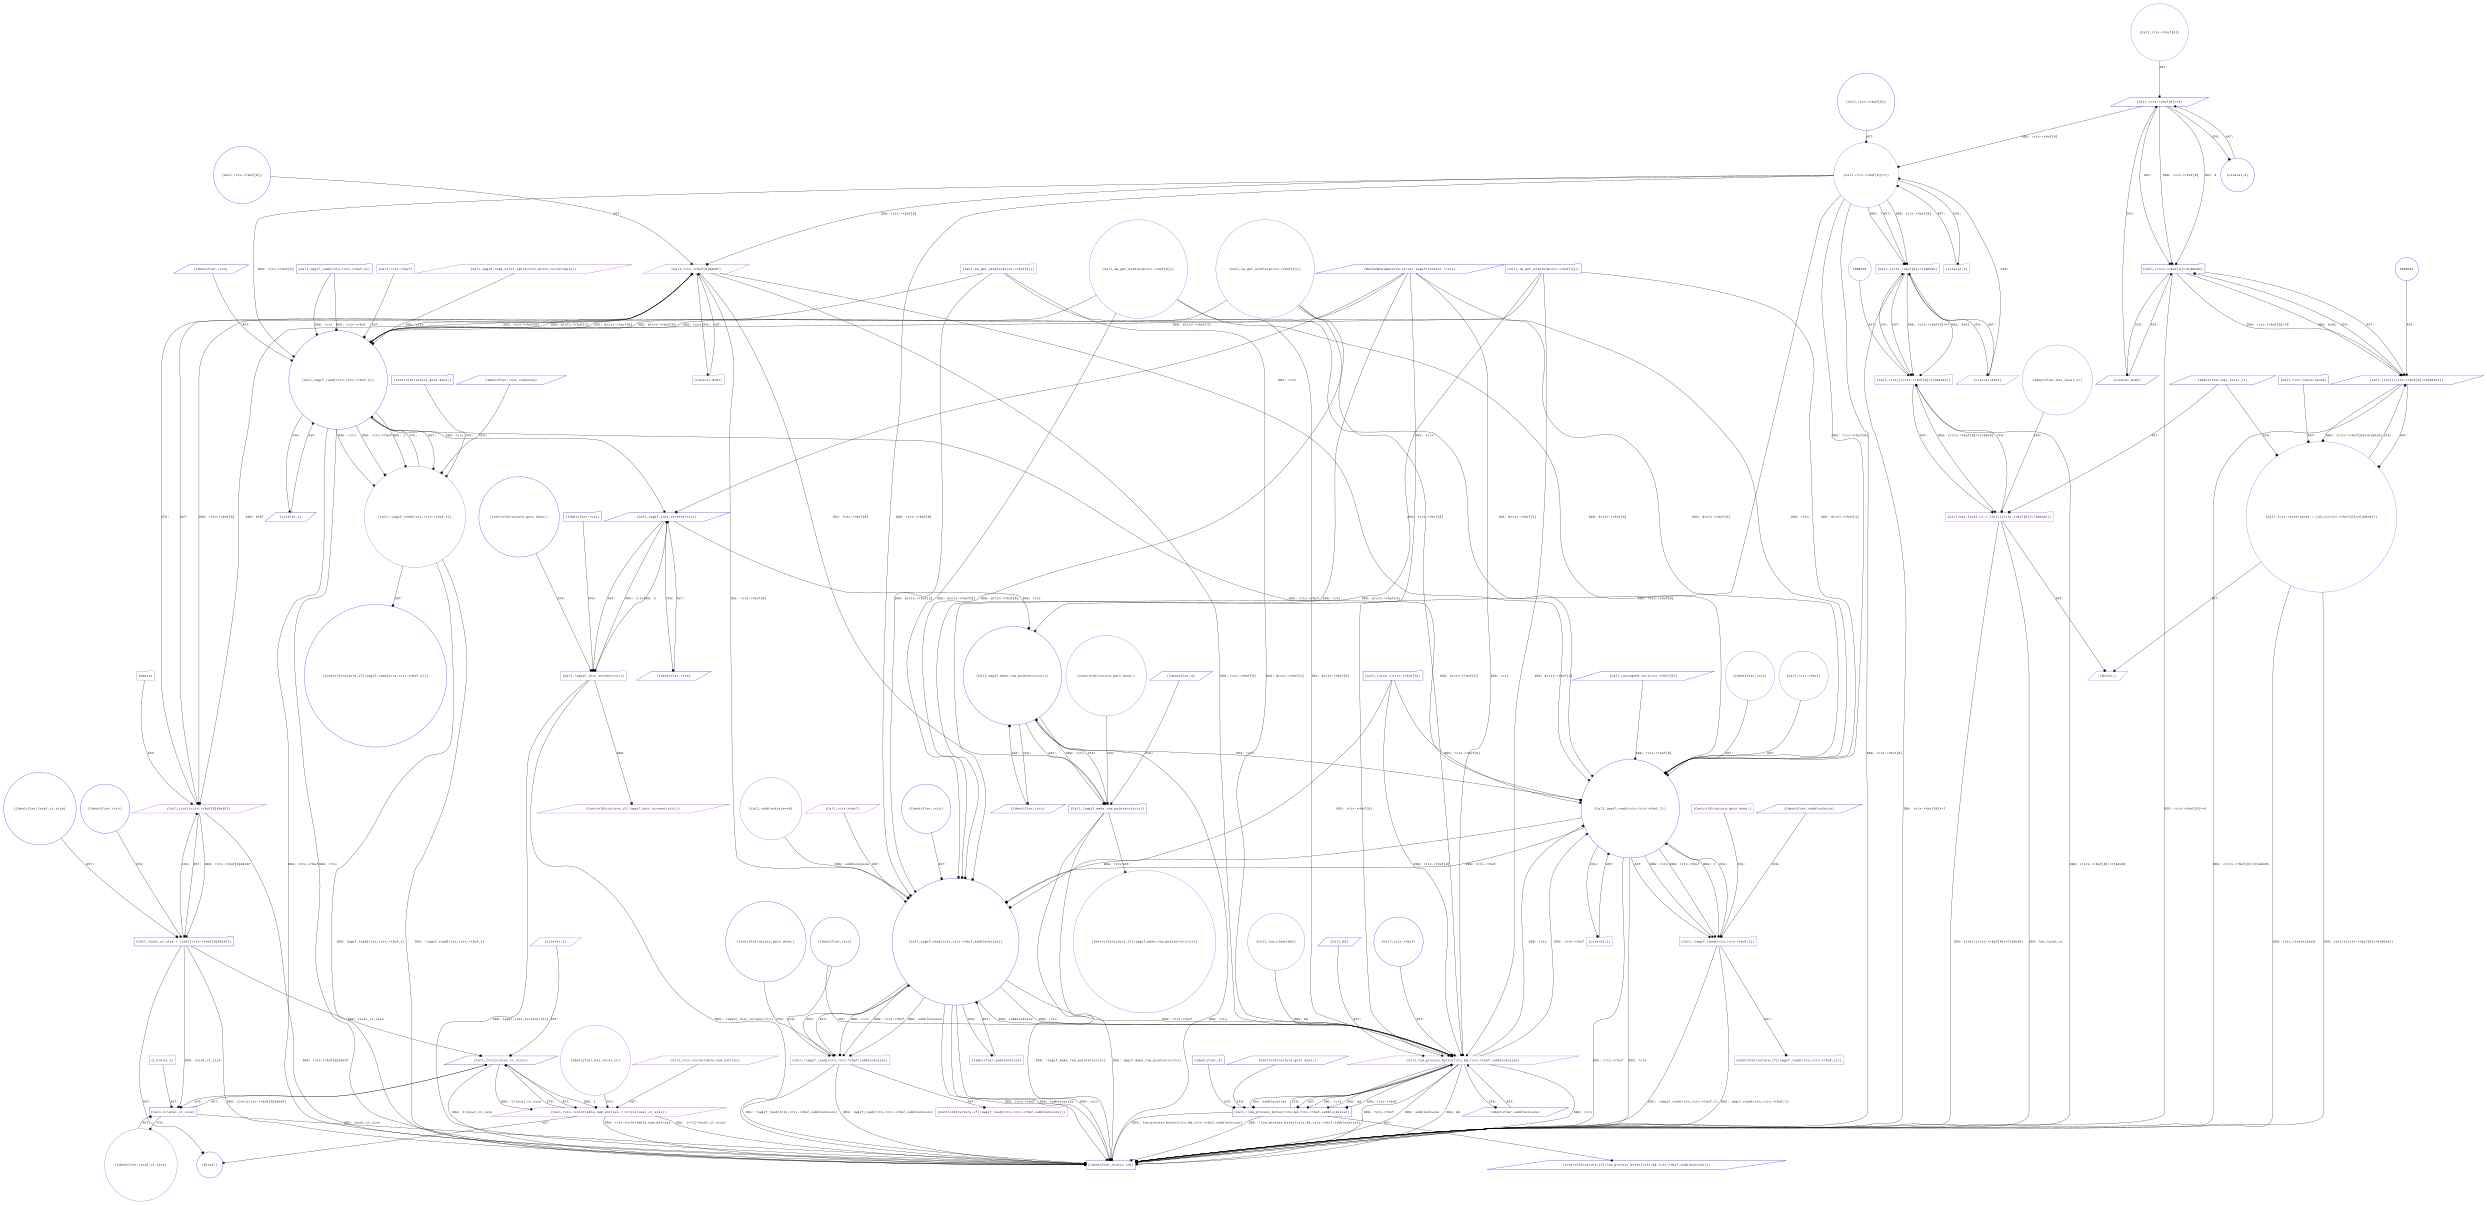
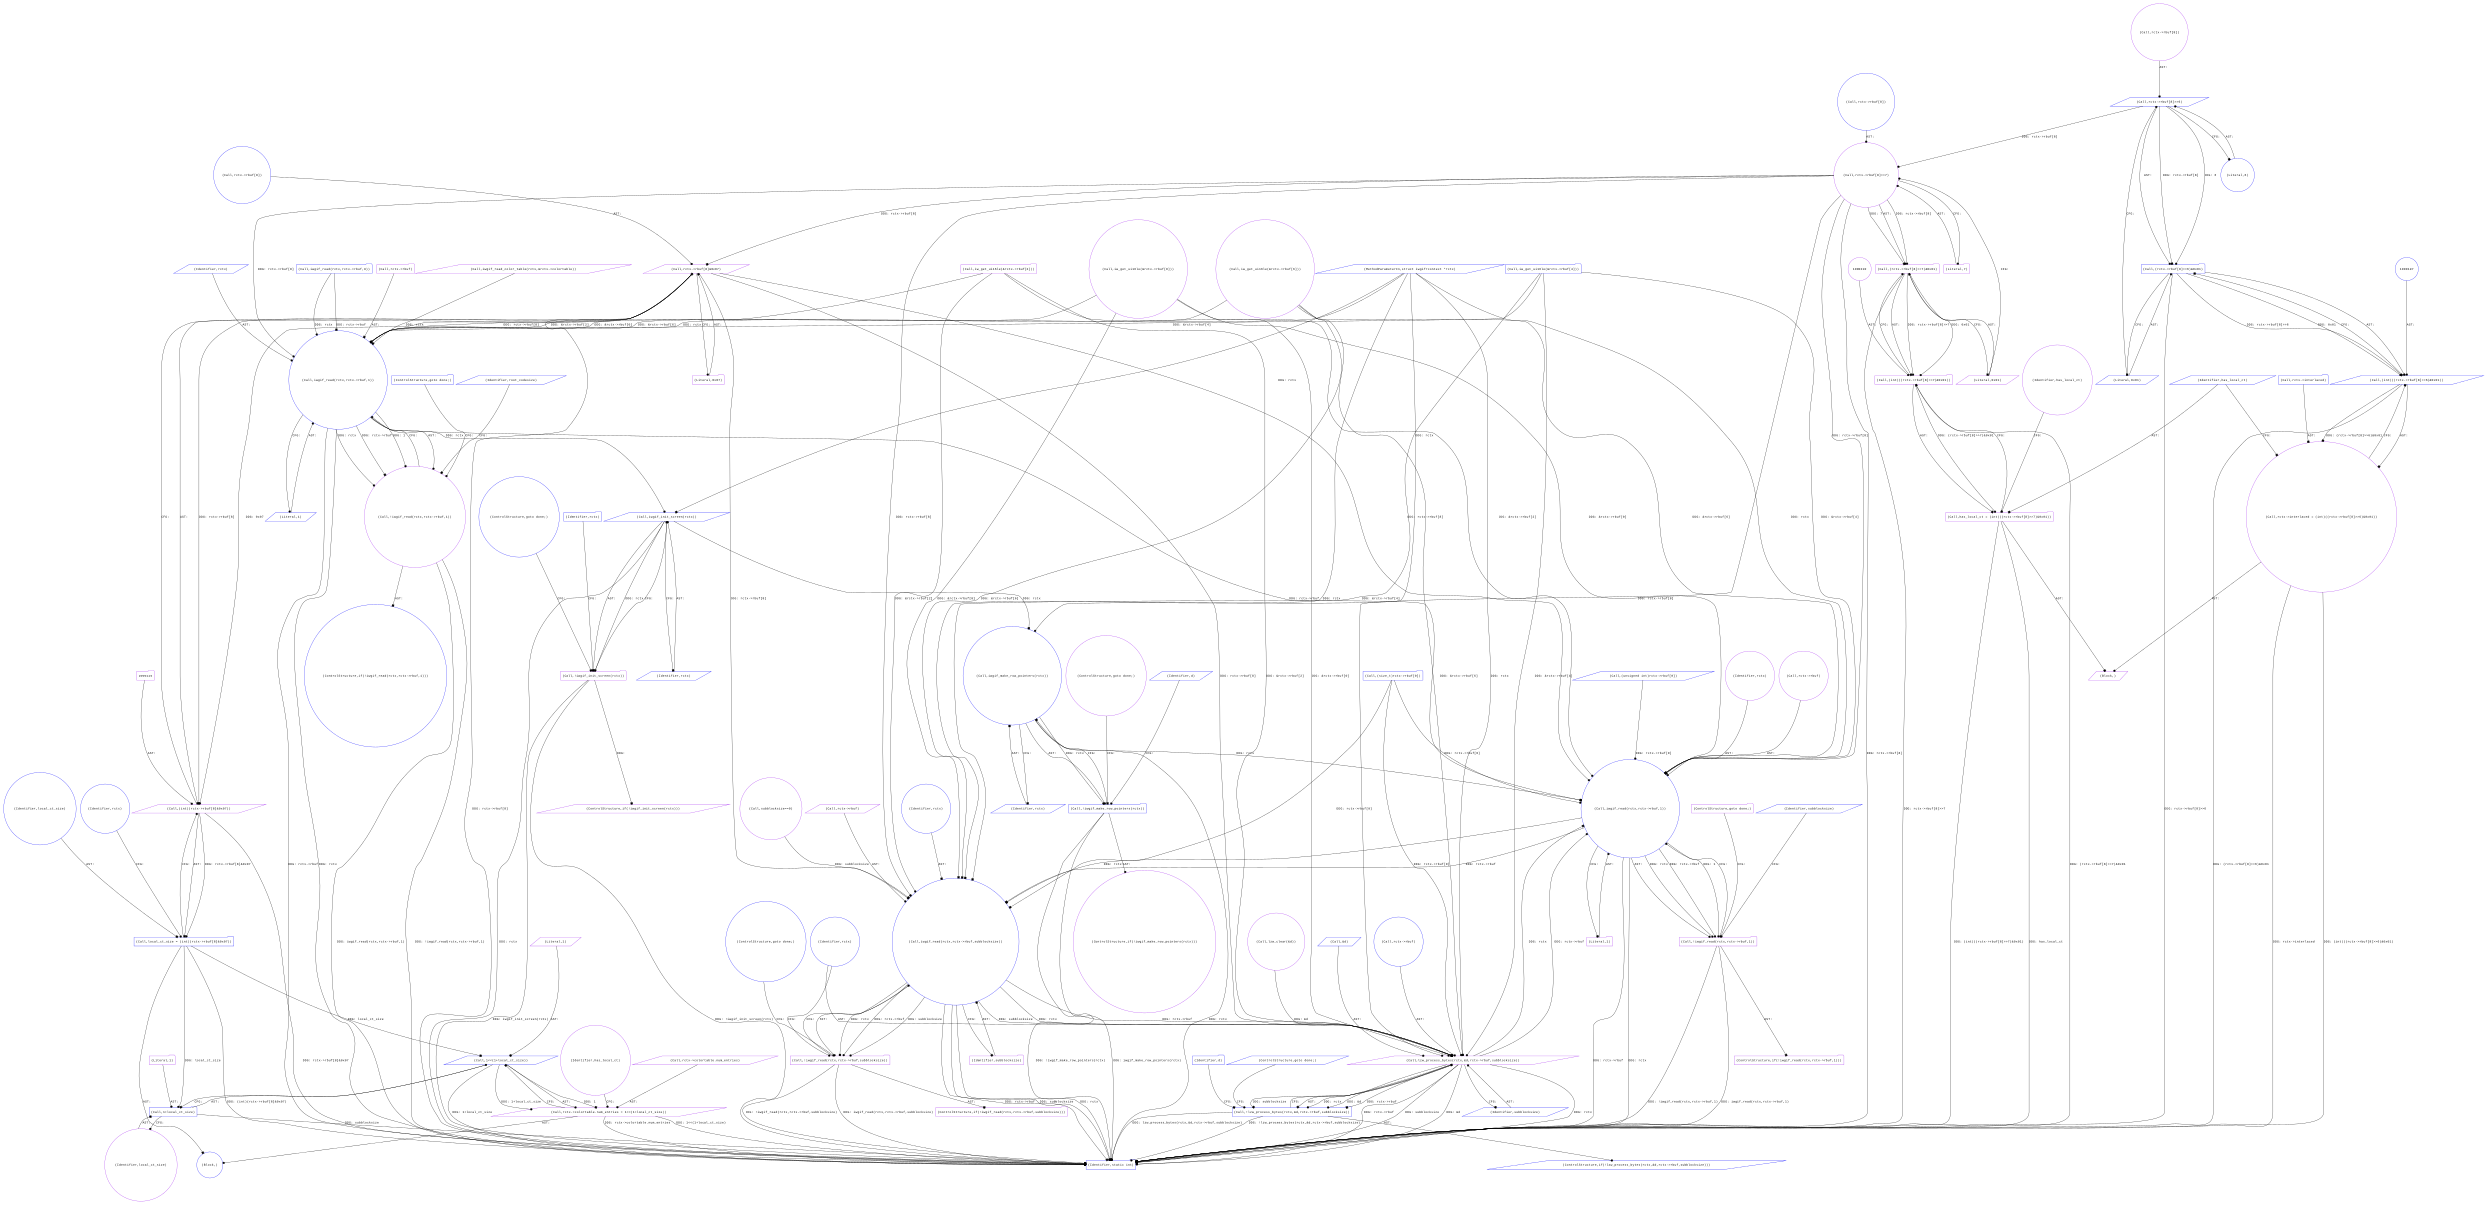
(650, 598) -> (650, 598)
(837, 602) -> (491, 938)
none -> (432, 1083)
(362, 1123) -> (362, 1123)
